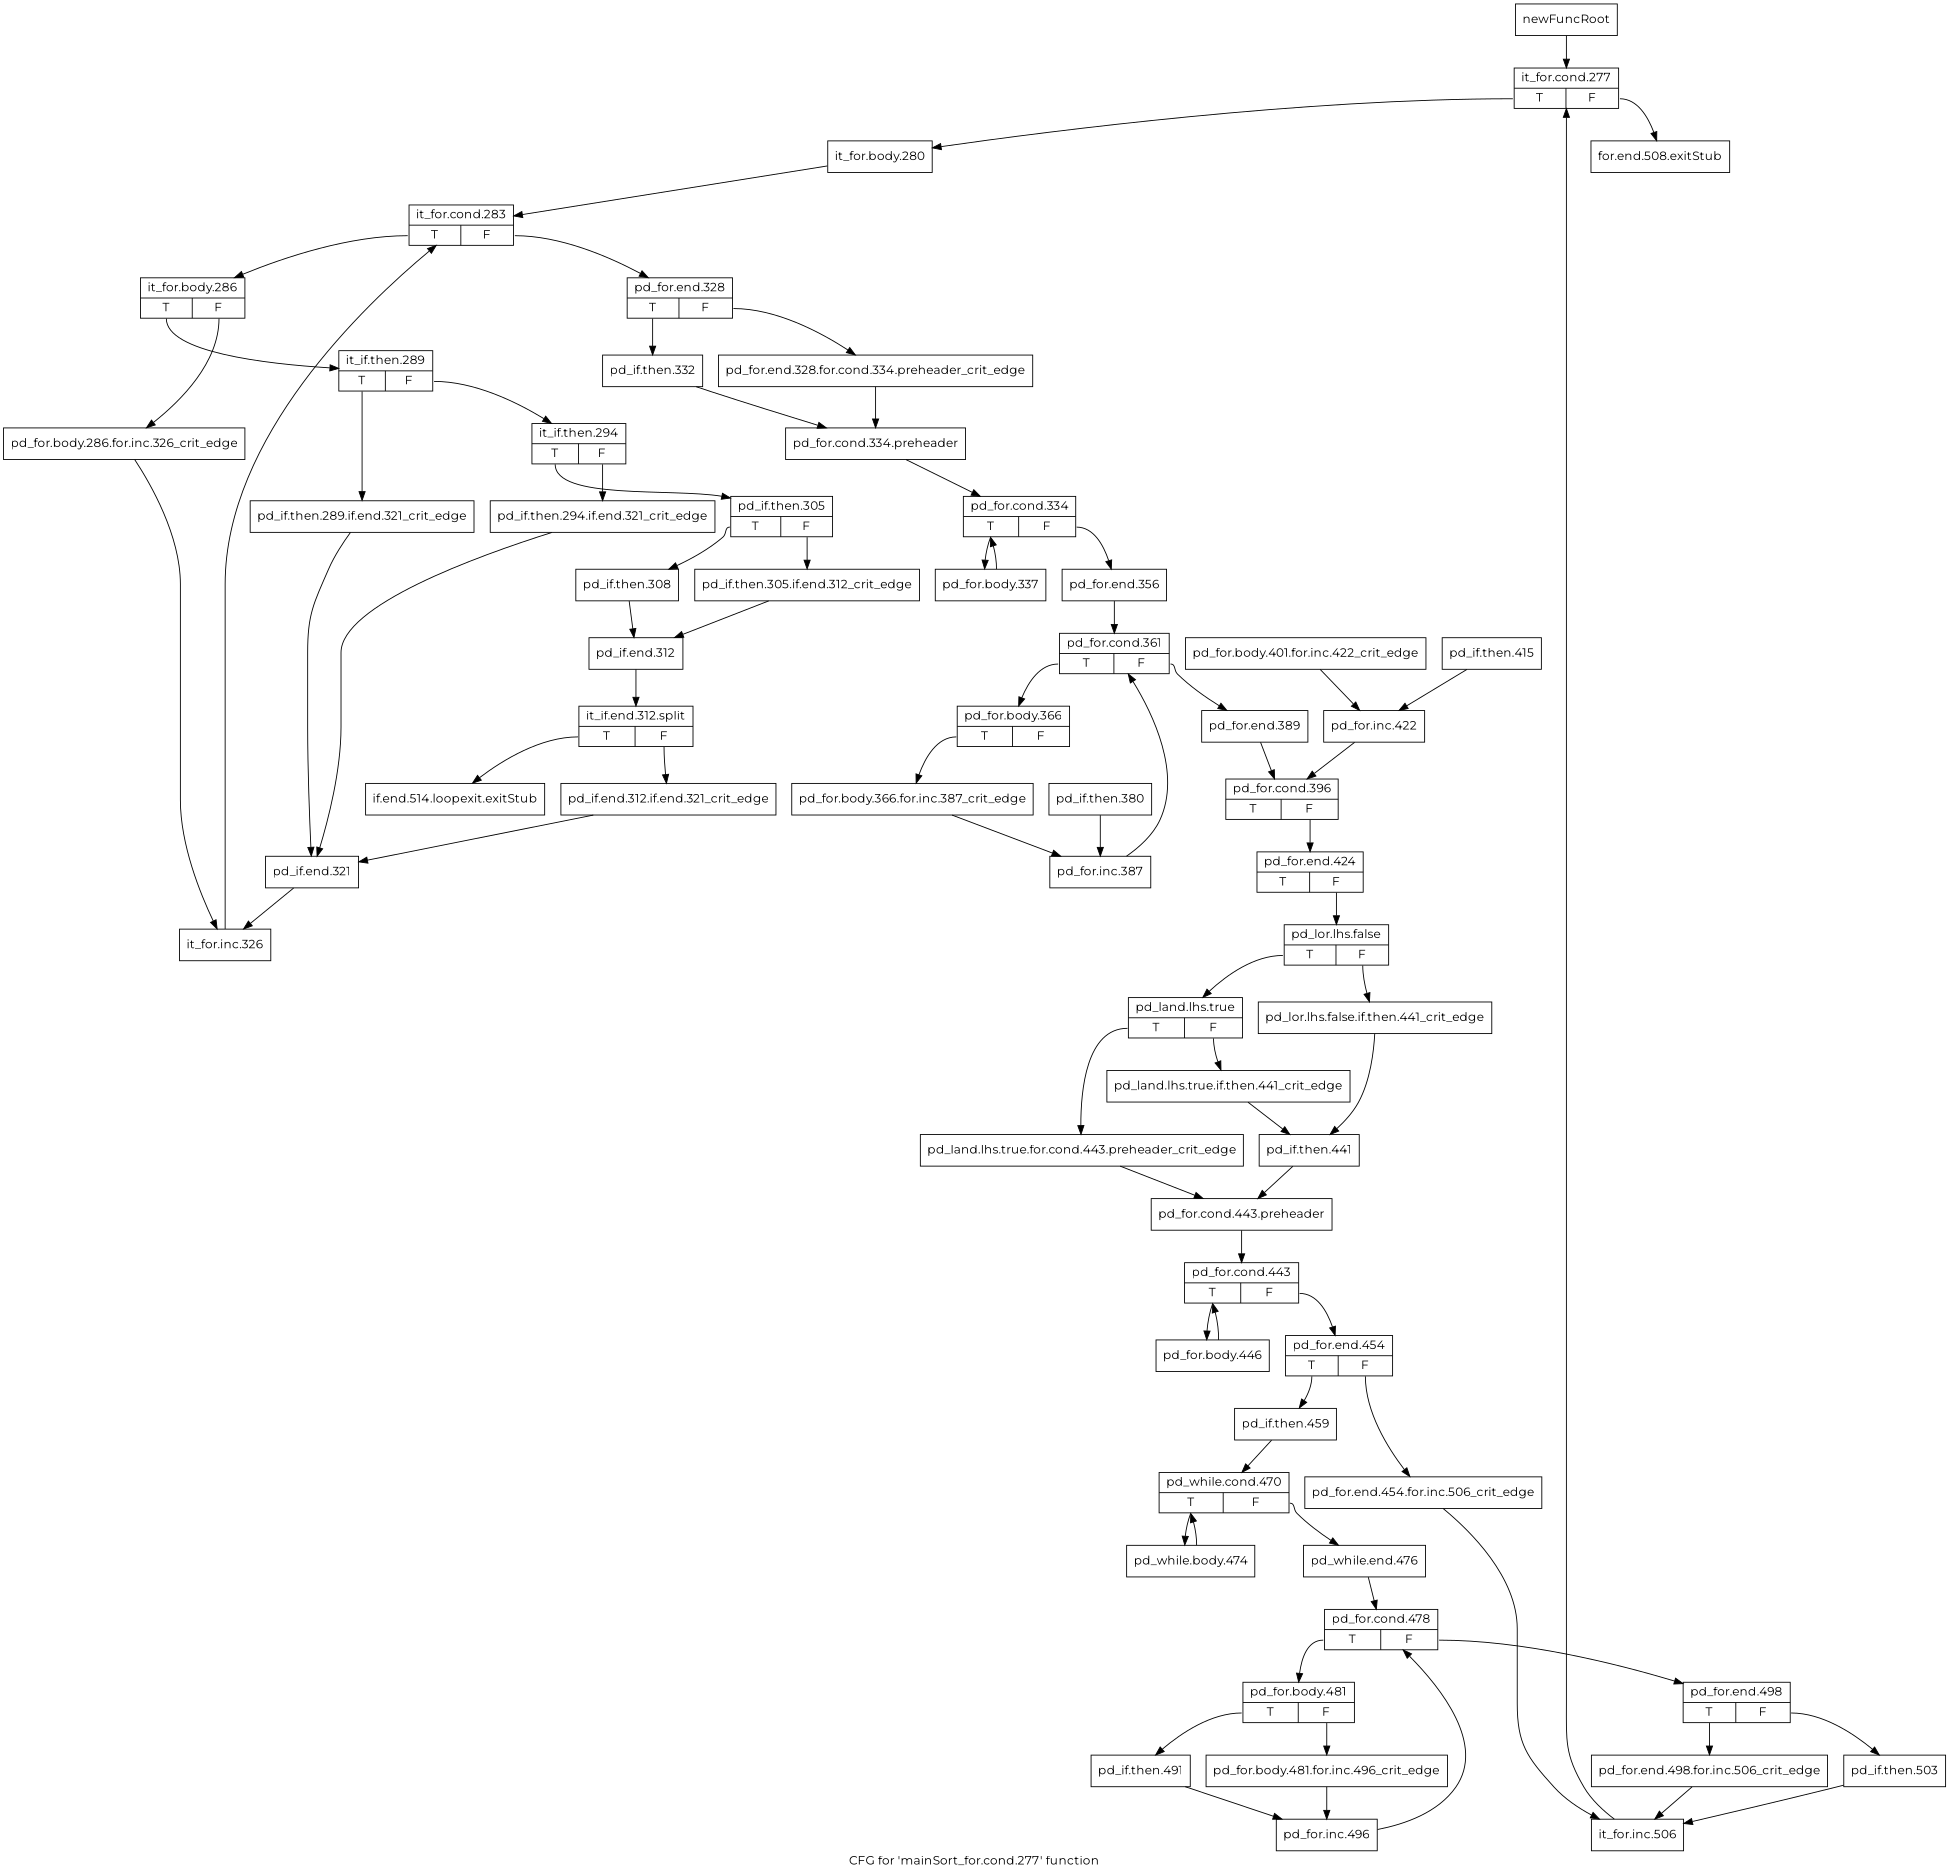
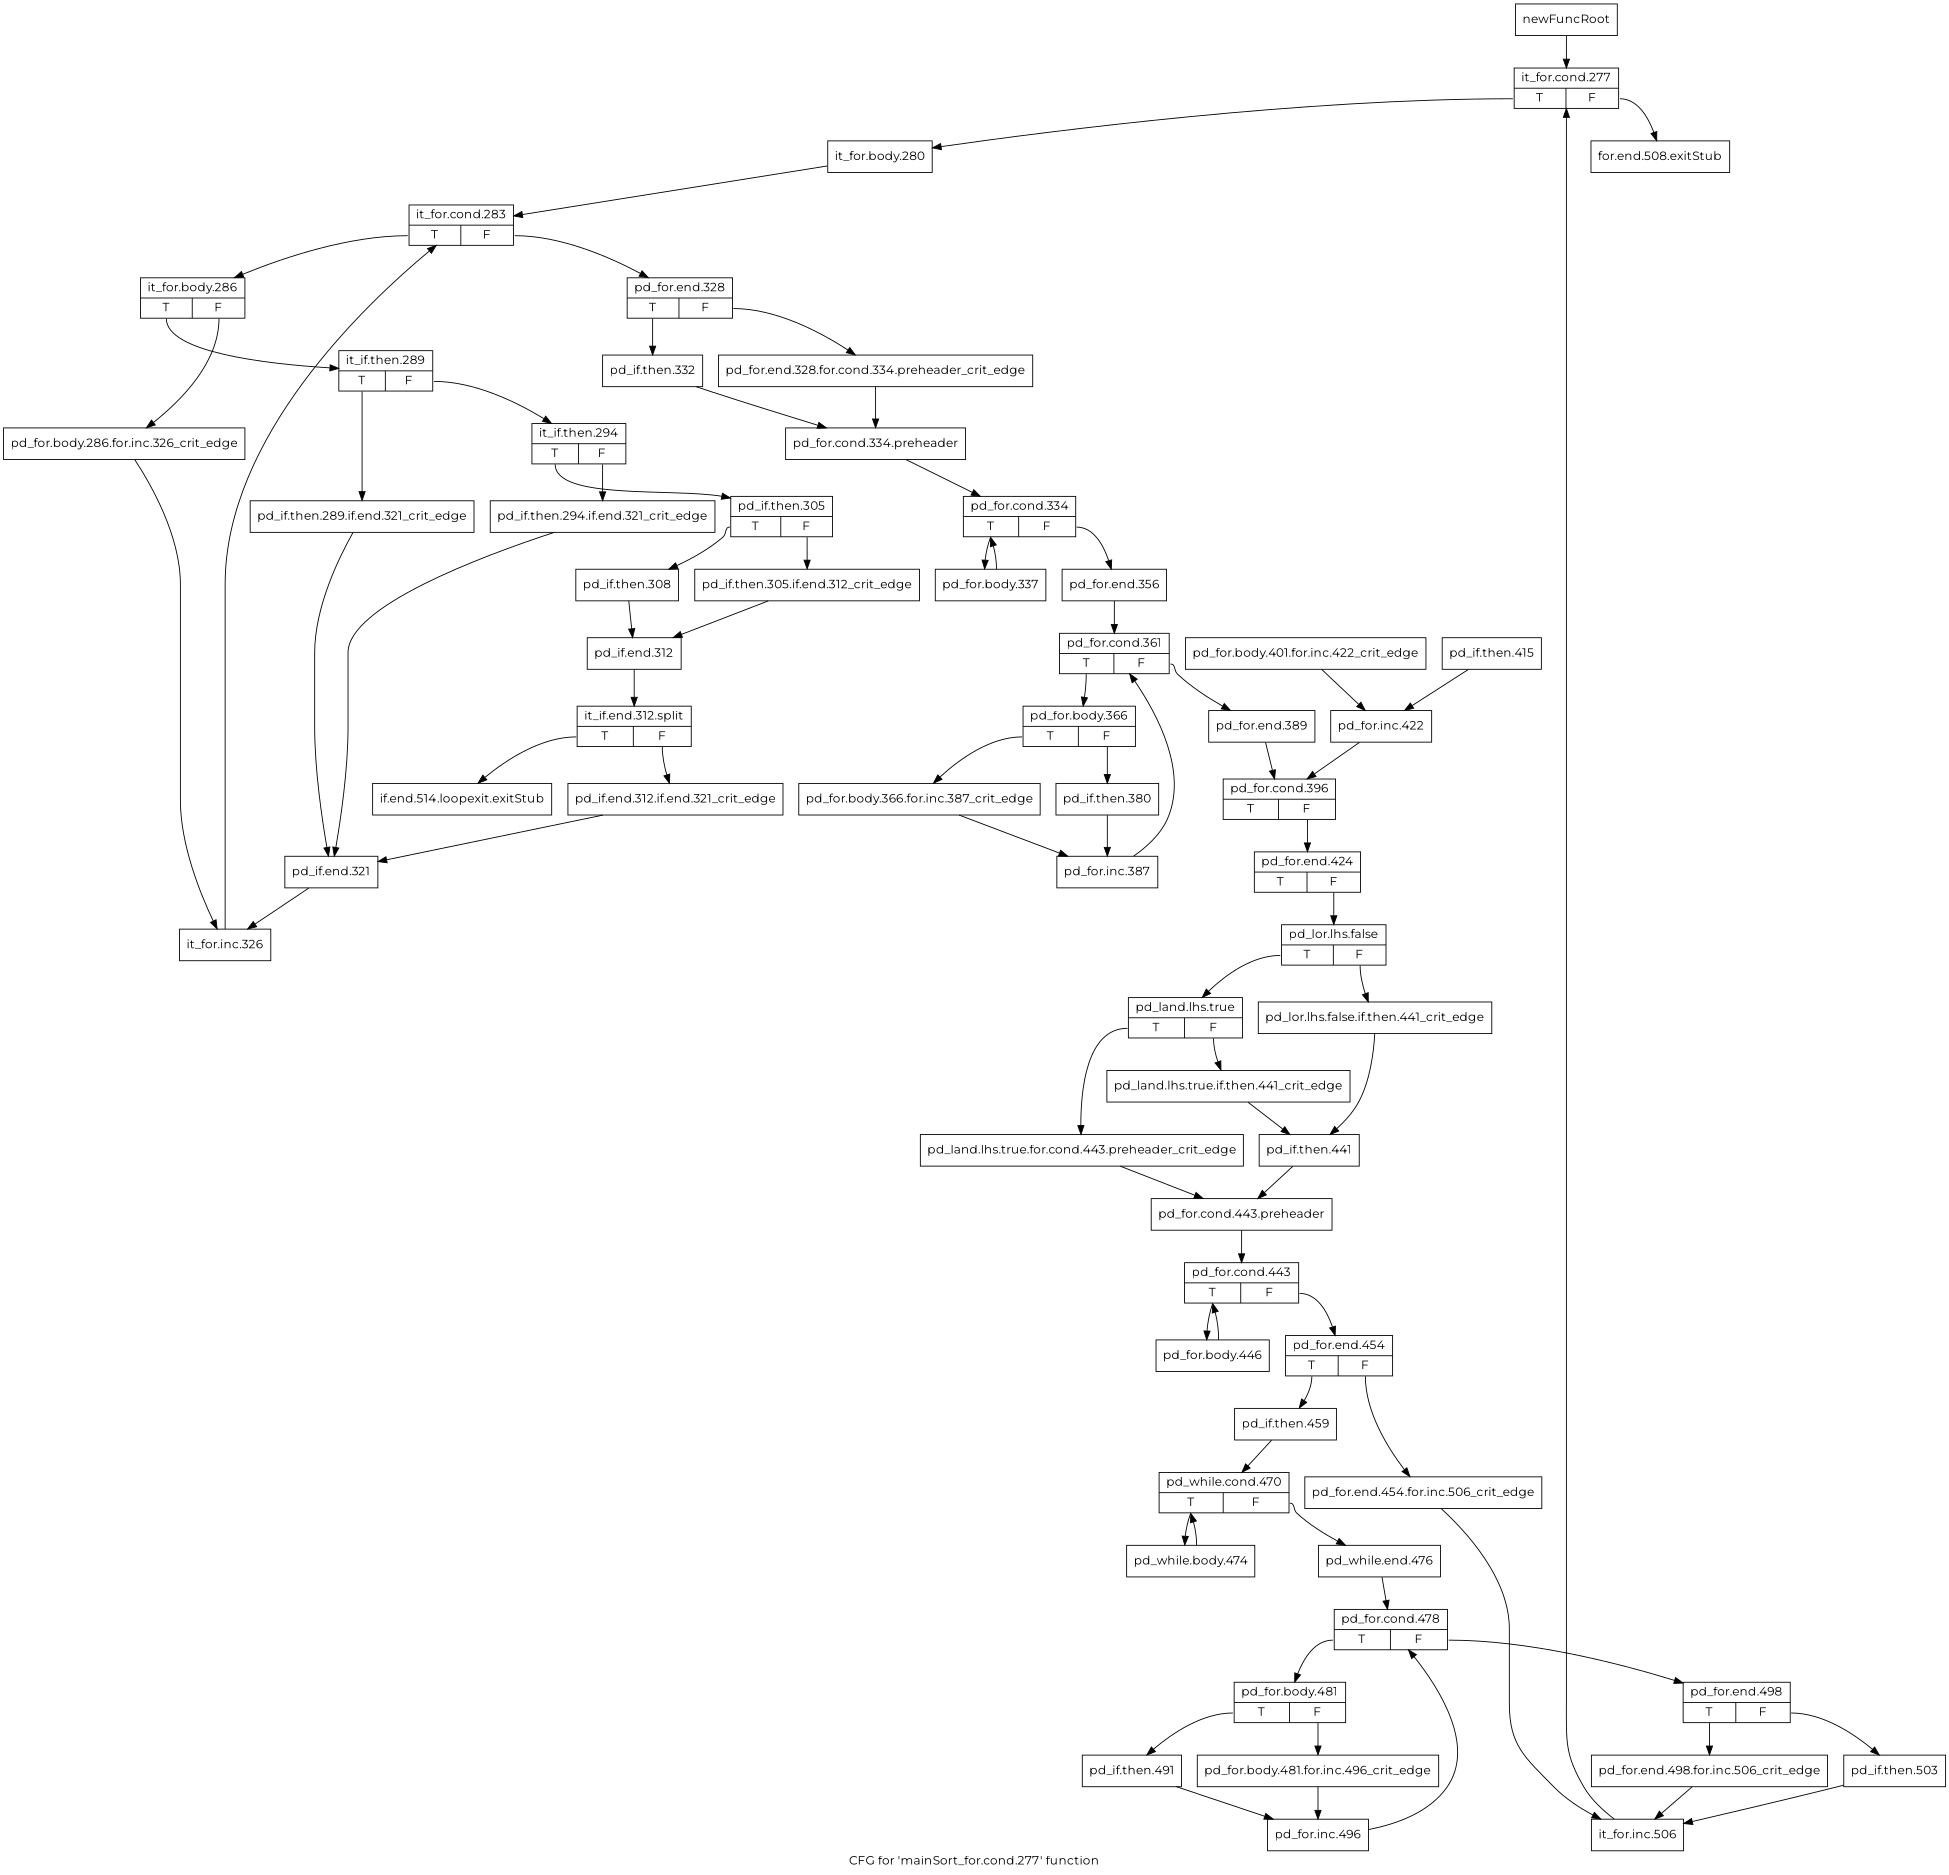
none -> (1107, 761)
